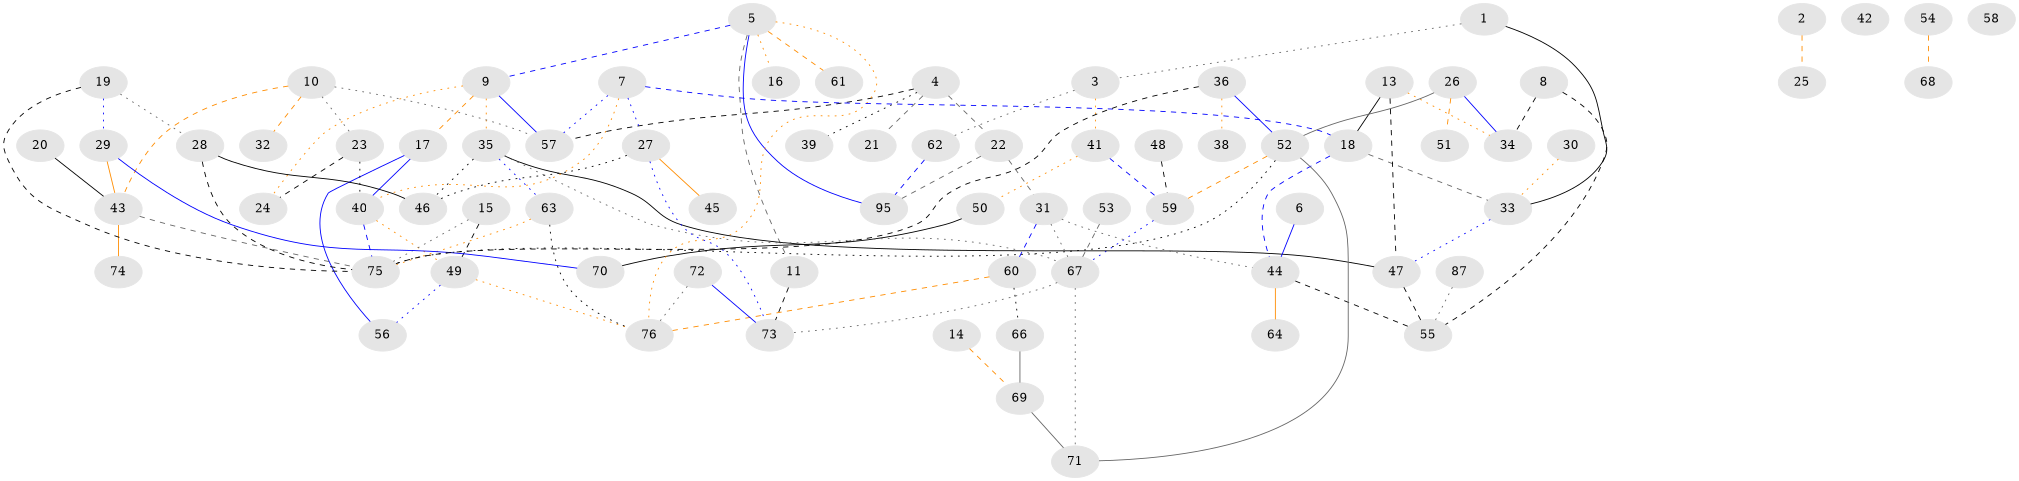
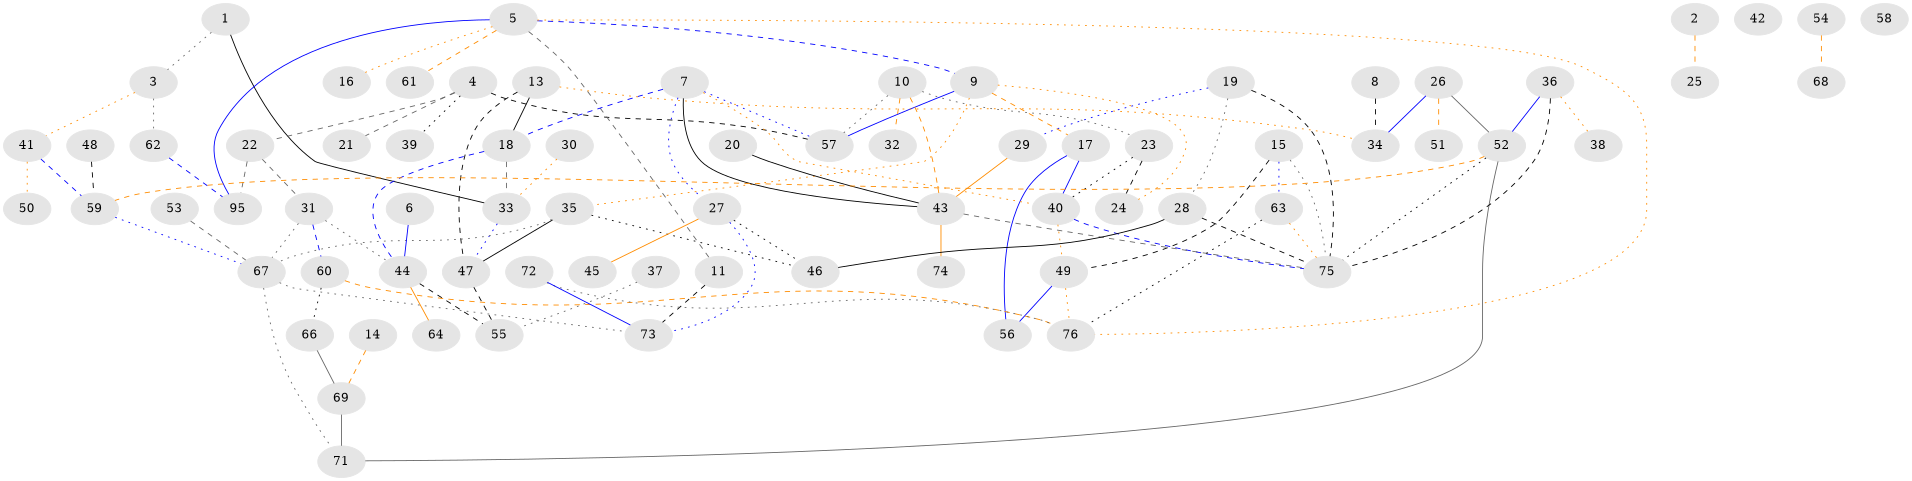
(514, 174) -> (1279, 177)
none -> (780, 190)
(1567, 222) -> none
(600, 272) -> none
(1460, 272) -> (656, 272)
(419, 304) -> (1036, 304)
